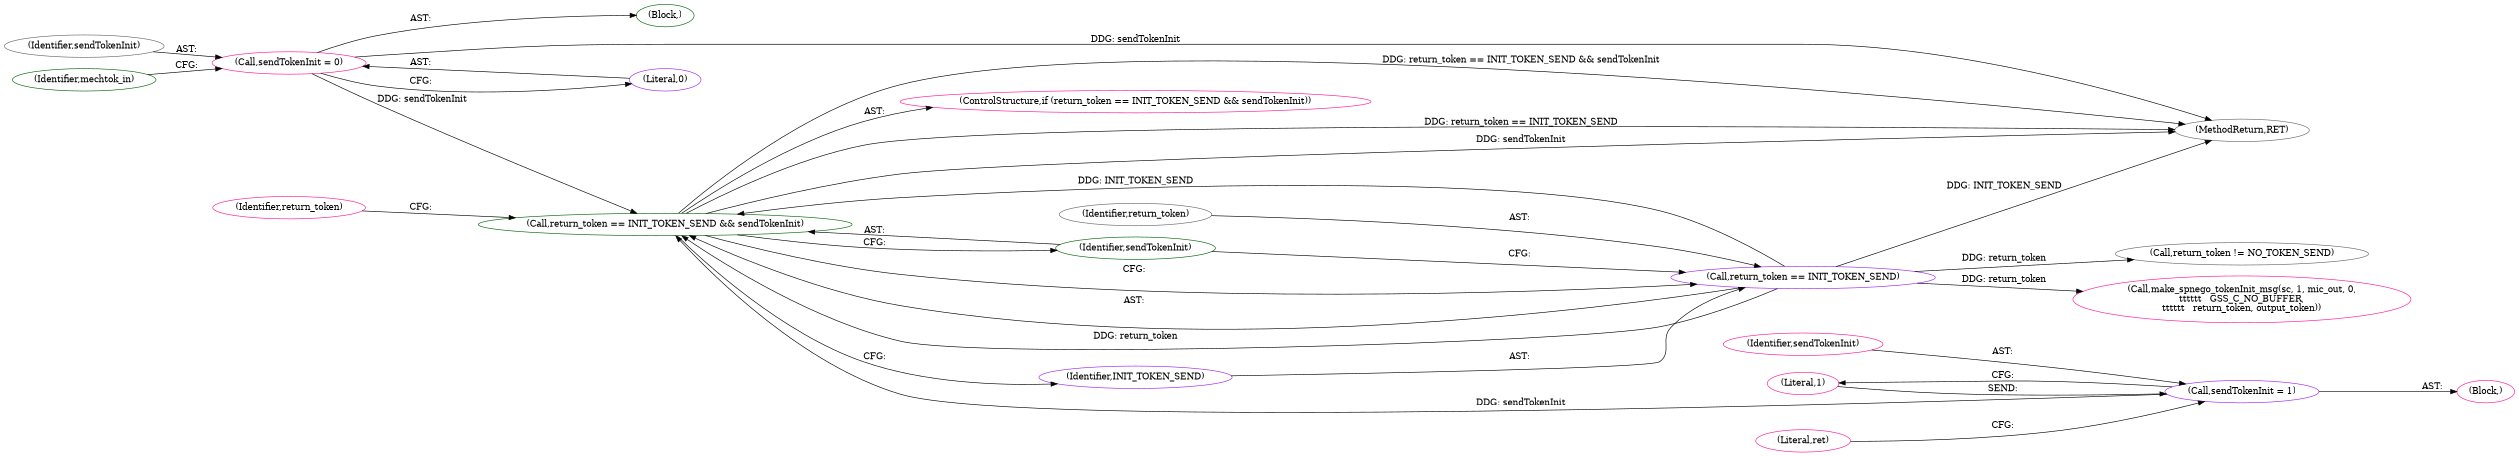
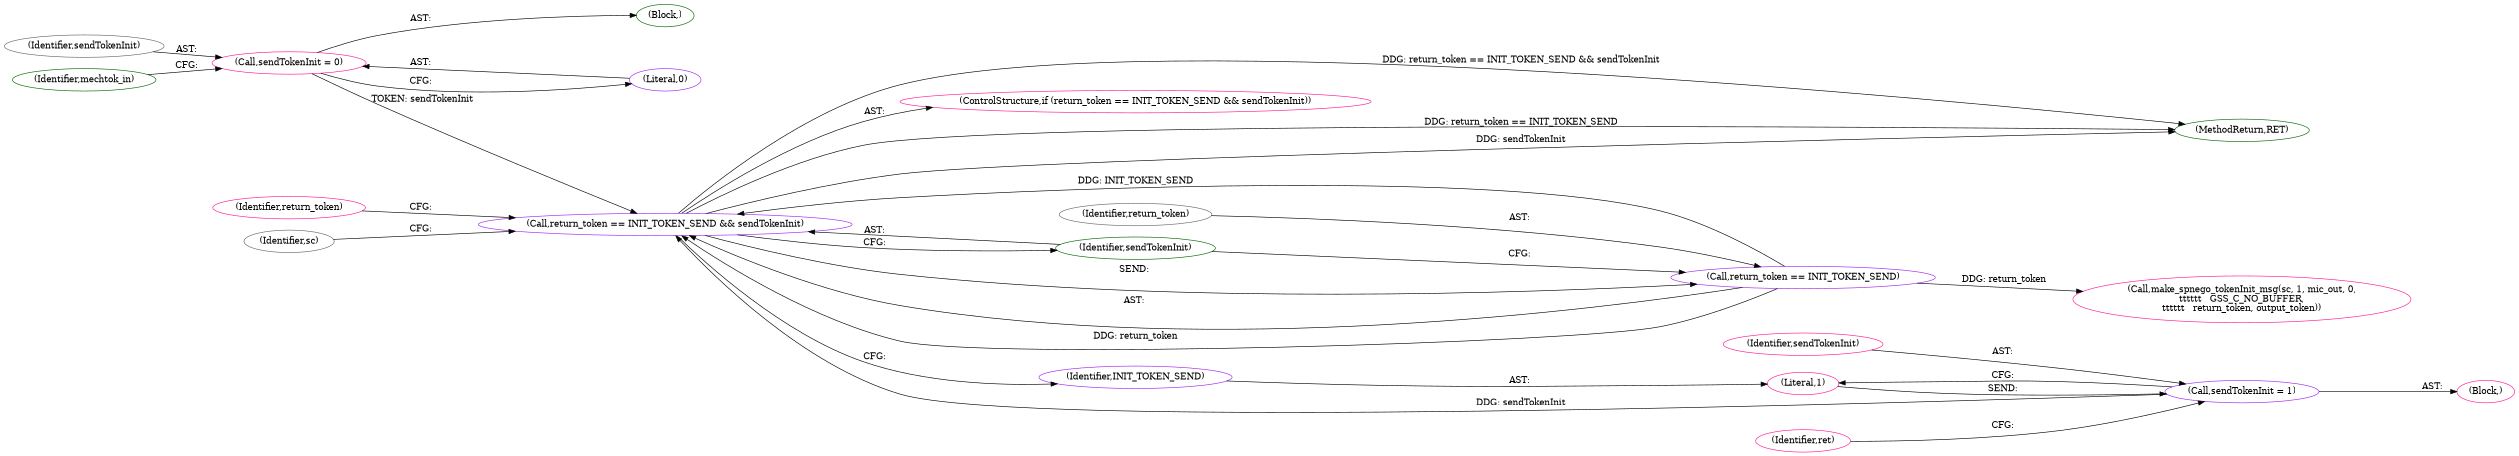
(1284, 44) -> none
(422, 99) -> (422, 99)
(2242, 130) -> (2242, 130)
(2021, 205) -> none
(665, 224) -> (665, 224)
none -> (289, 241)
(2242, 254) -> none
(1136, 270) -> (1136, 270)
(1504, 370) -> (1494, 386)
(1803, 441) -> (1803, 441)
